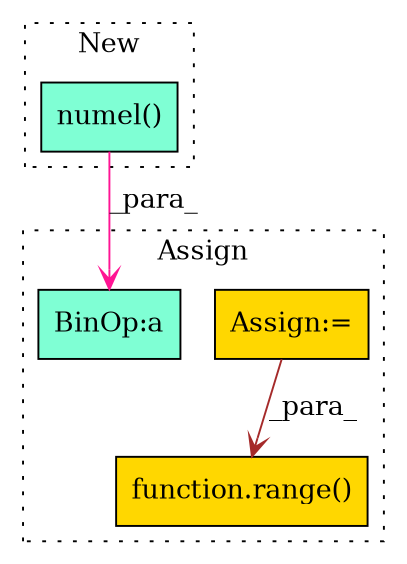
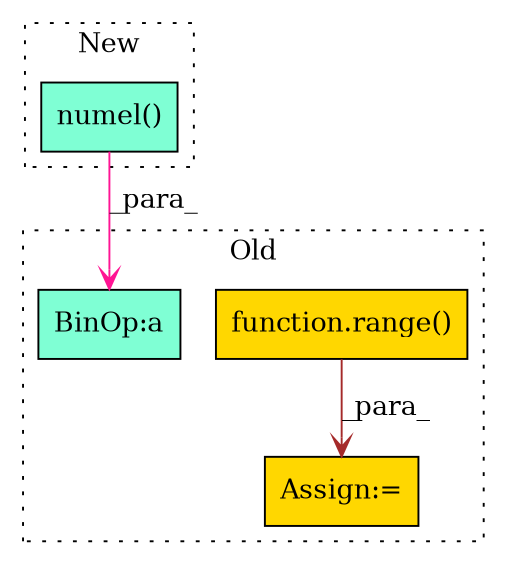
(203, 252) -> (253, 252)
(270, 399) -> (342, 398)
